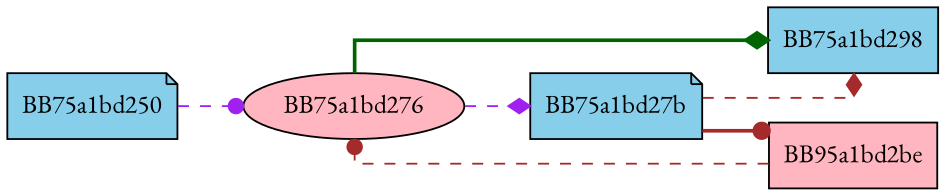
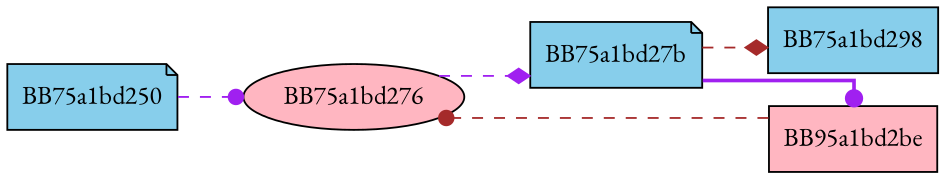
(534, 40) -> none
(728, 131) -> (784, 80)
